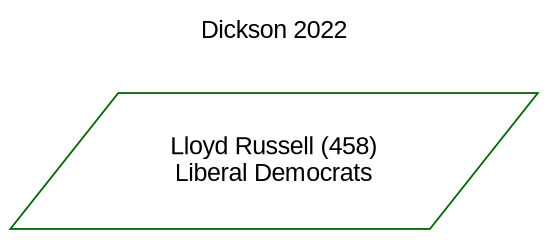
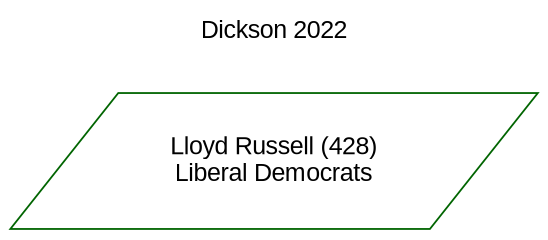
(274, 161) -> (274, 161)
